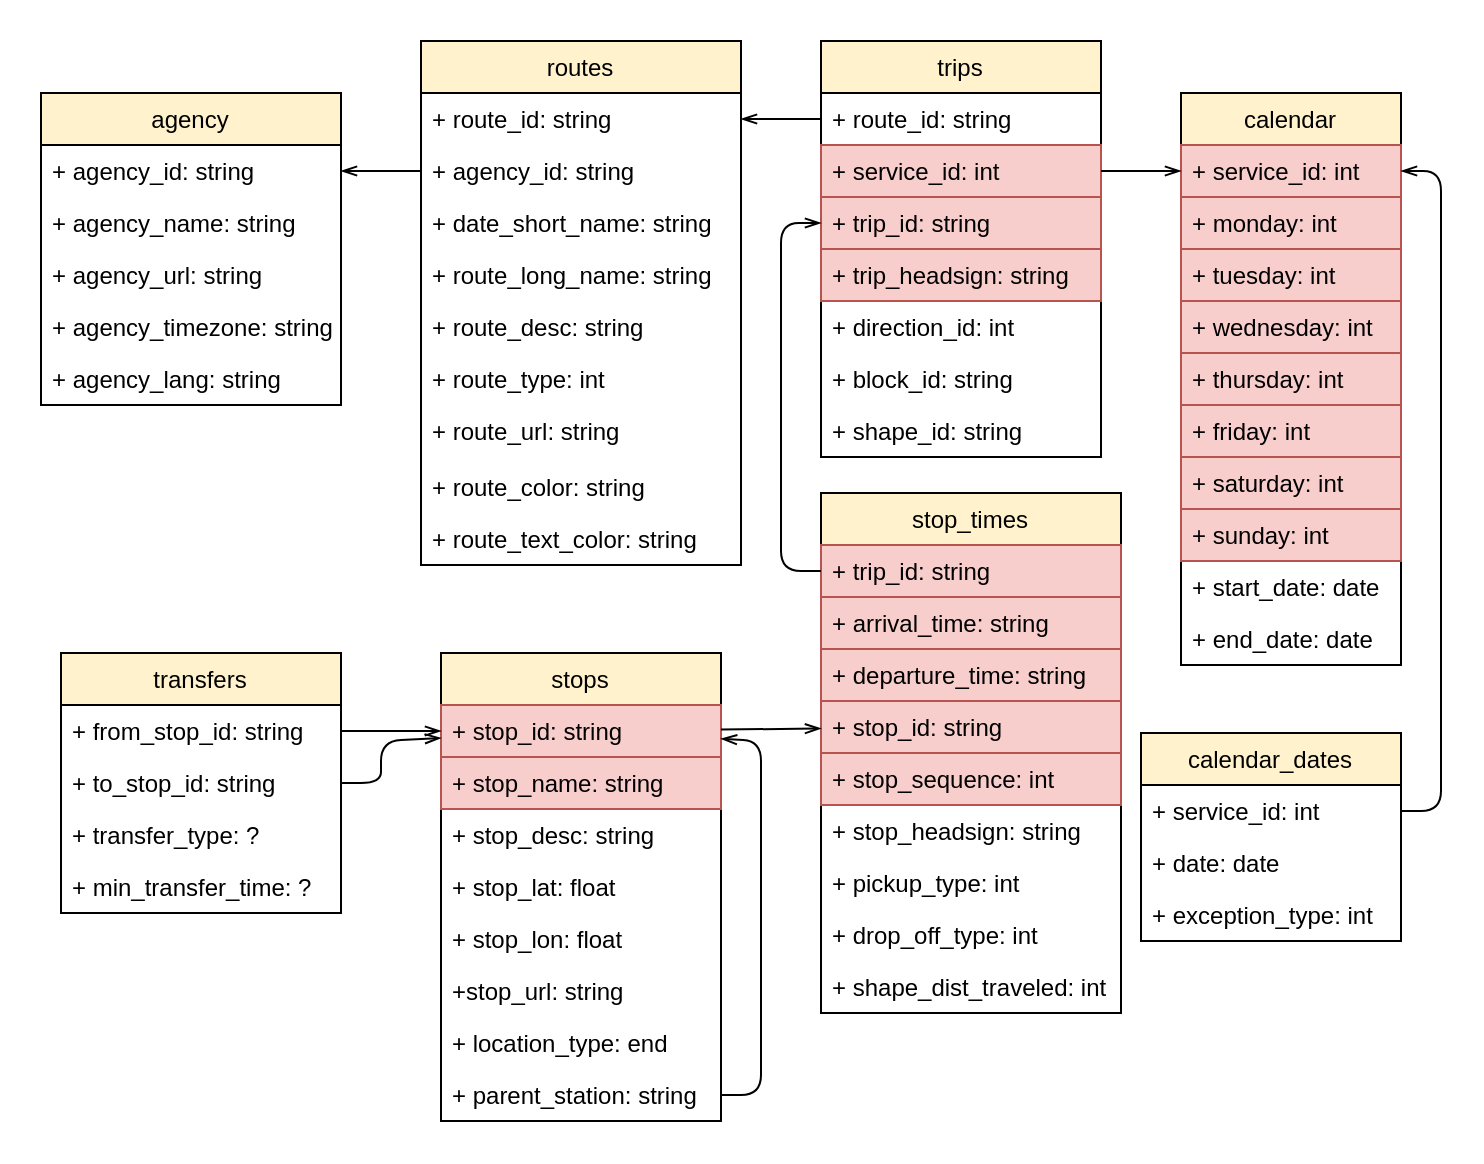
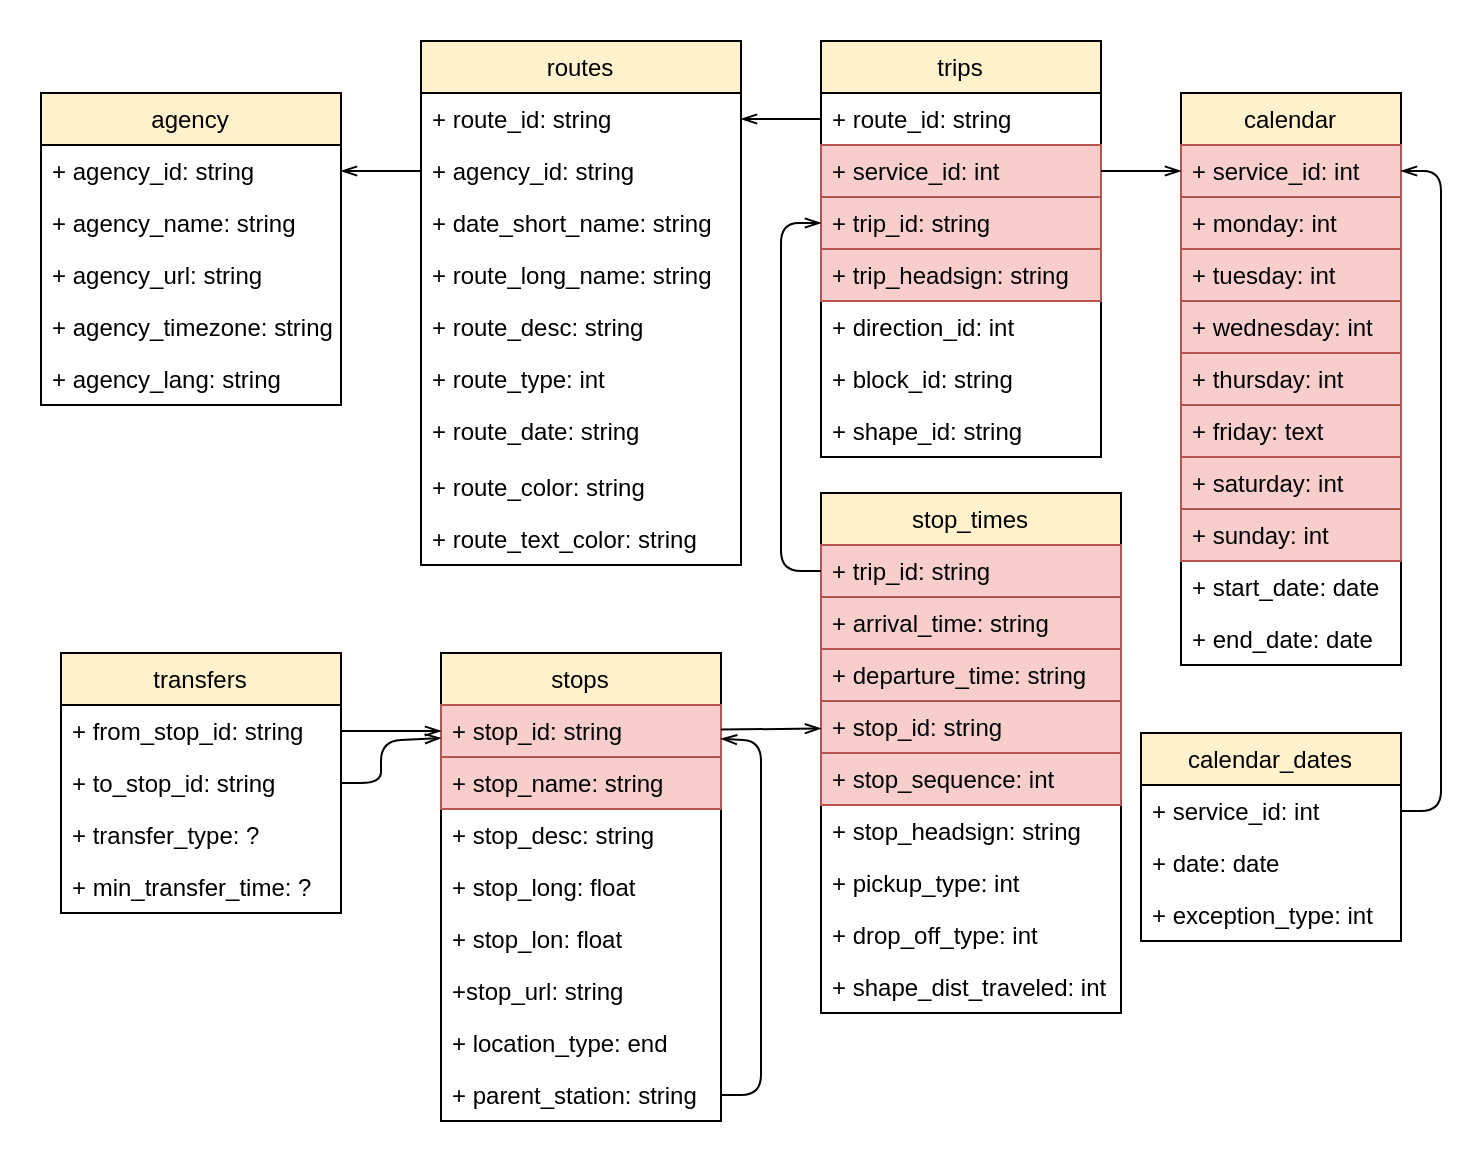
(544, 432) -> (554, 432)
(1264, 432) -> (1274, 432)
(551, 888) -> (557, 888)
